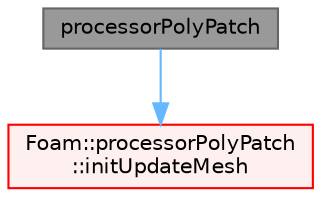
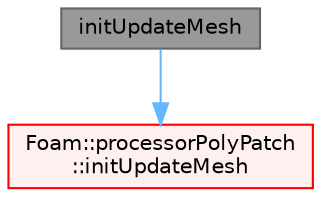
(161, 29) -> (161, 29)
